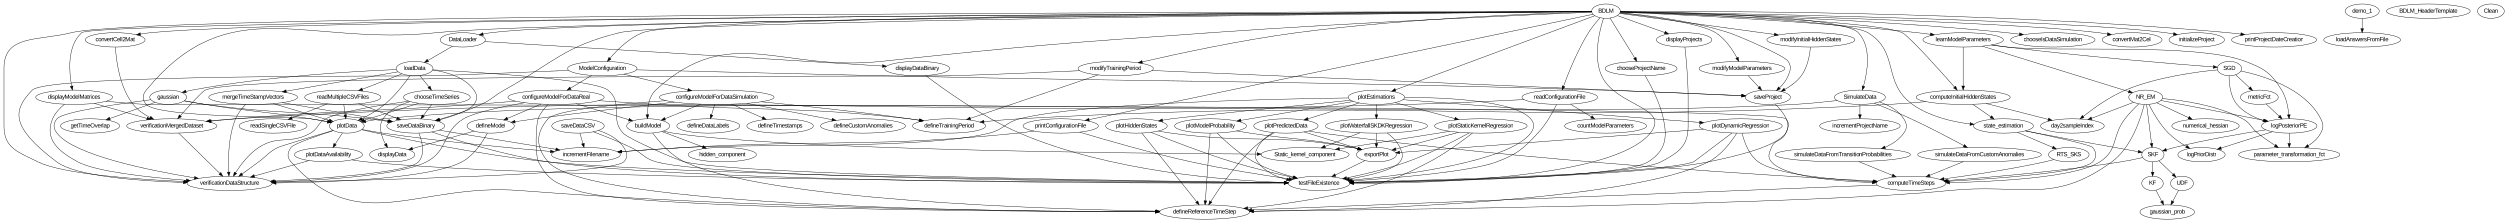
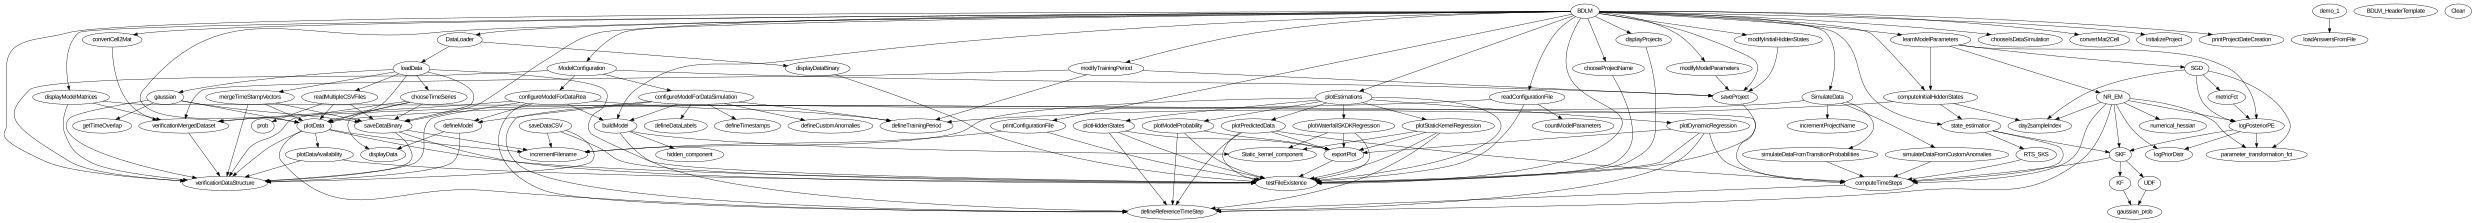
(273, 126) -> (263, 126)
